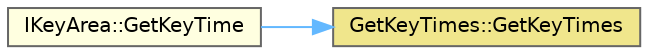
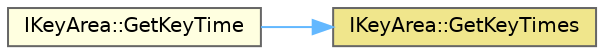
(487, 27) -> (465, 27)
